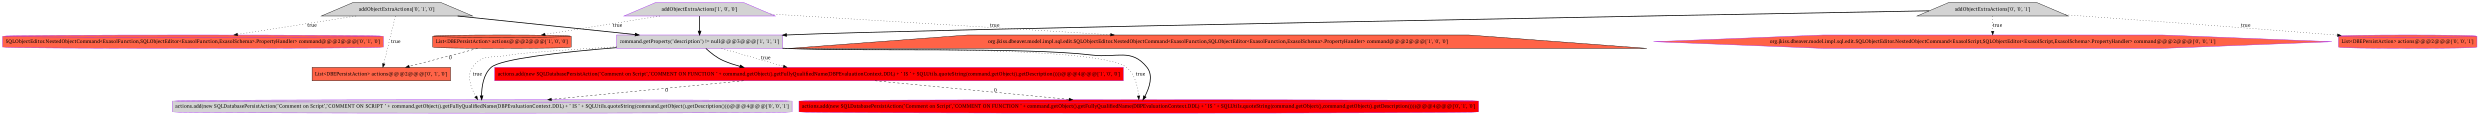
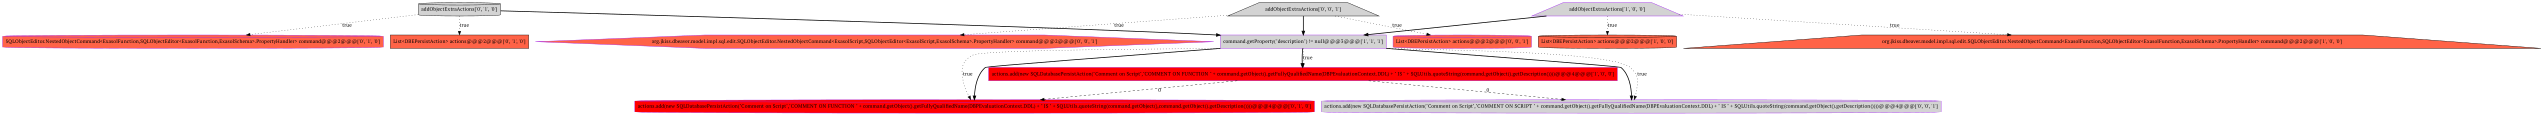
(397, 9) -> (460, 9)
(443, 57) -> none
